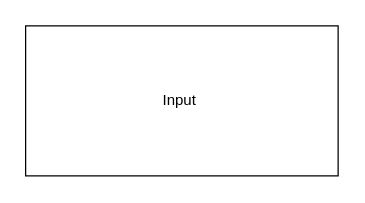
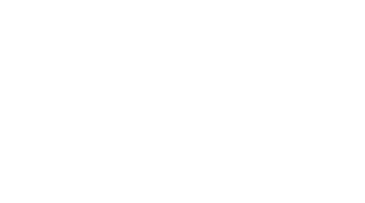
(182, 101) -> none
